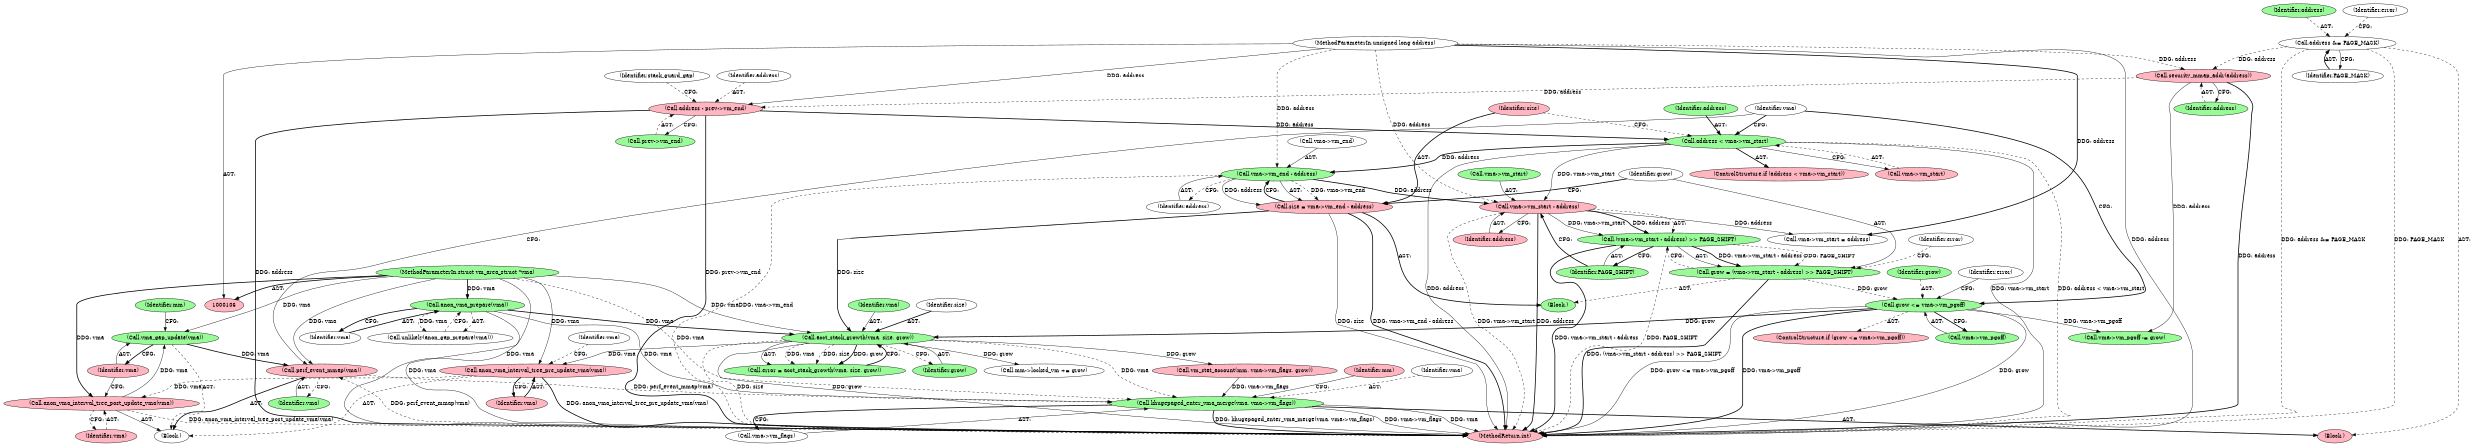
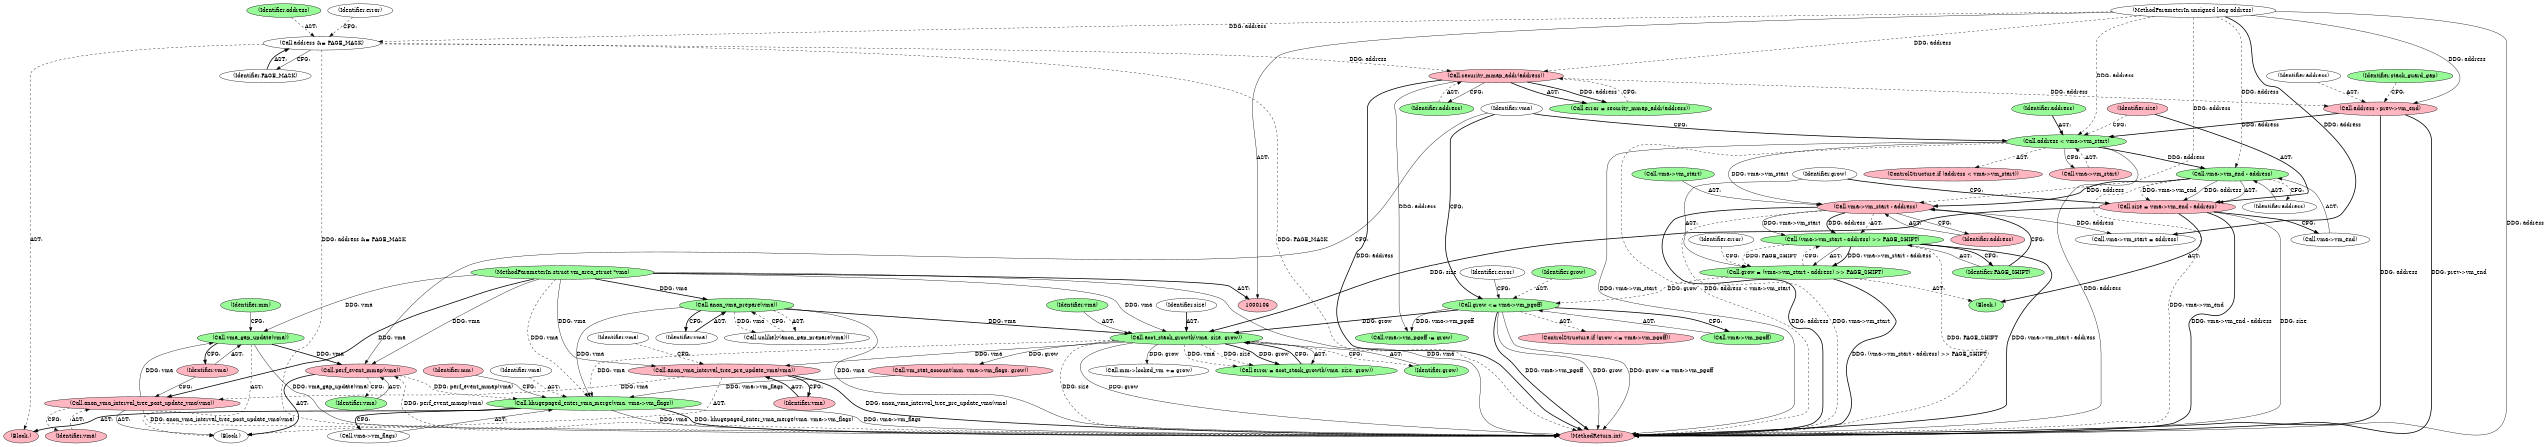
none -> (1247, 24)
none -> (2097, 57)
(657, 76) -> (2400, 76)
none -> (1631, 109)
(655, 142) -> none
(1751, 157) -> (2012, 157)
(1270, 197) -> (2265, 218)
none -> (889, 433)
